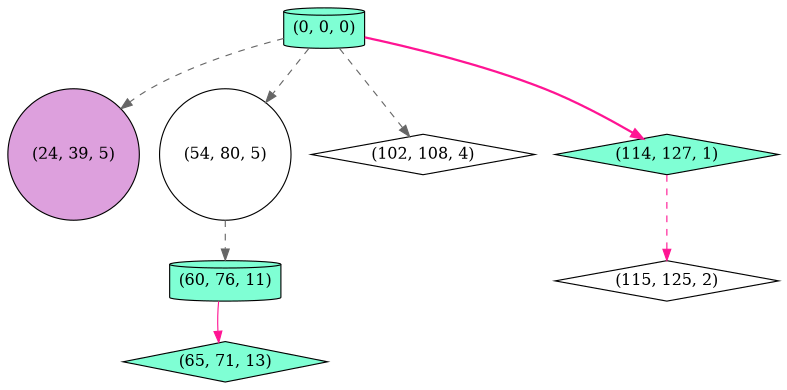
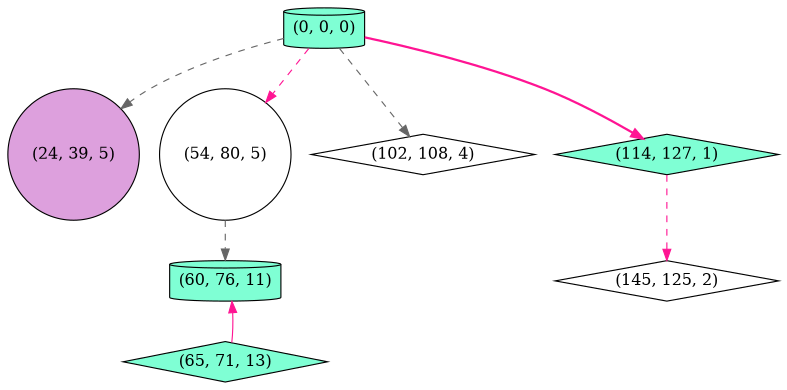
(291, 71) -> (291, 71)
(667, 281) -> (667, 281)
(218, 316) -> (233, 328)
